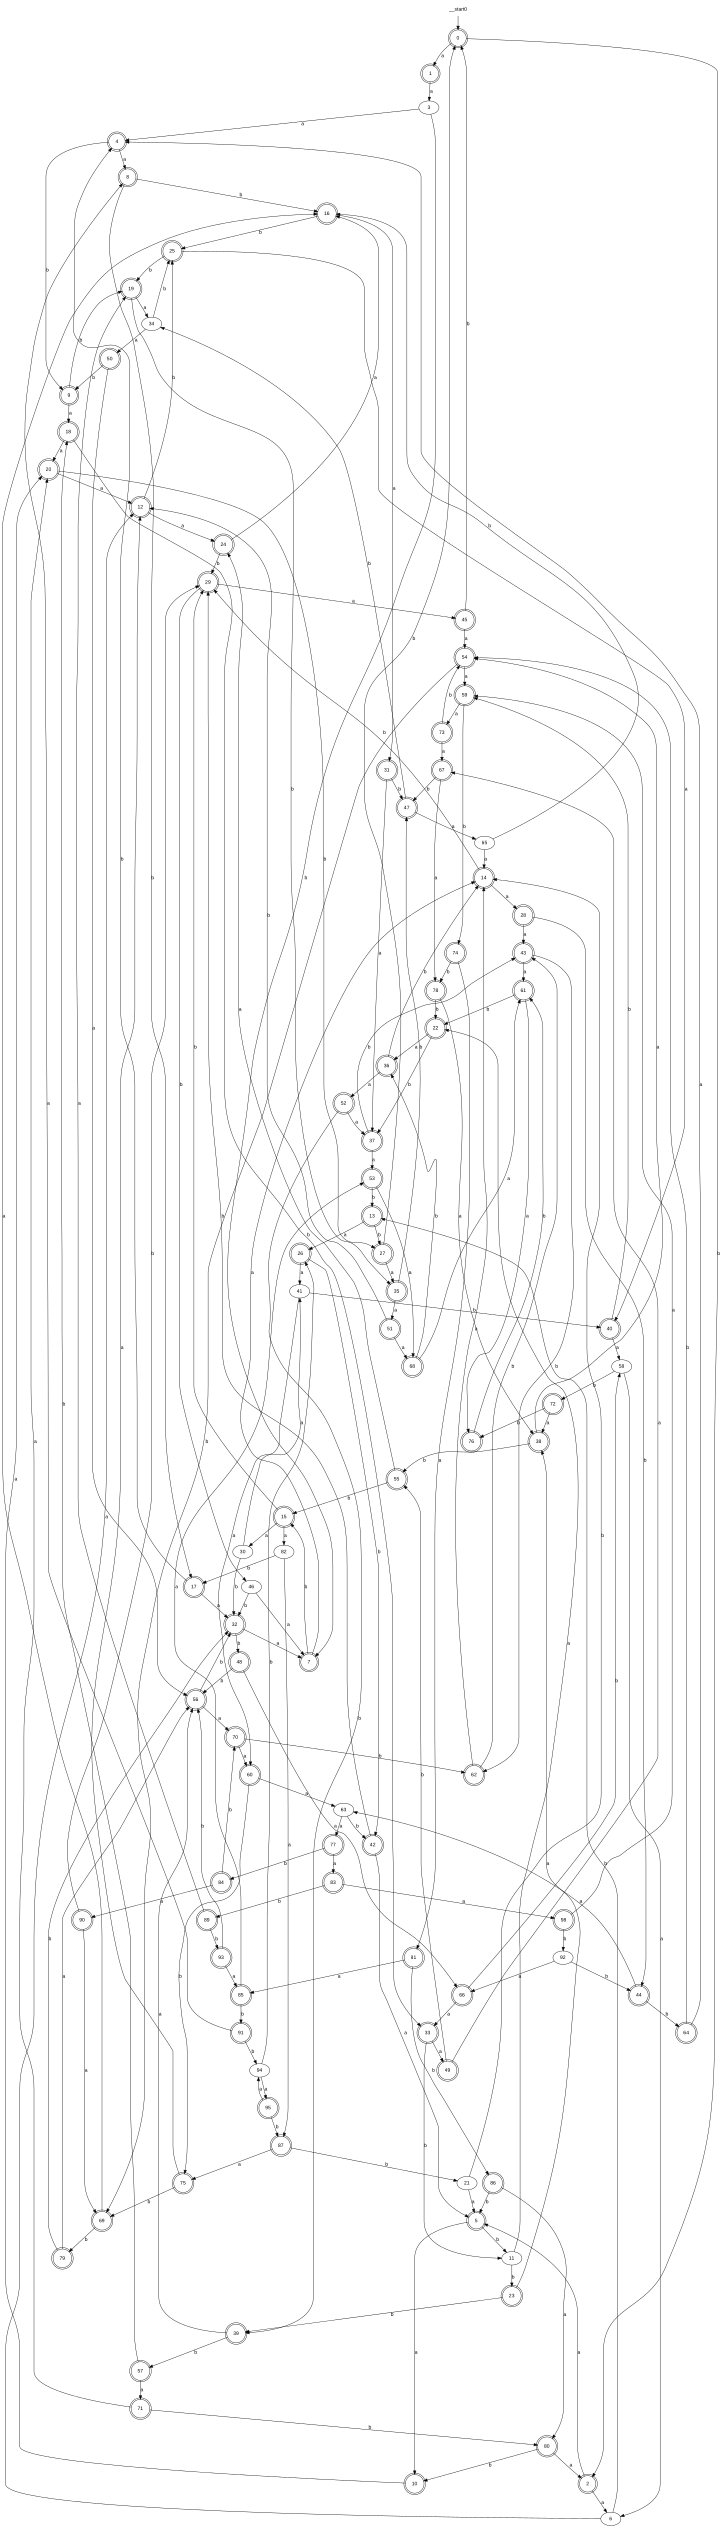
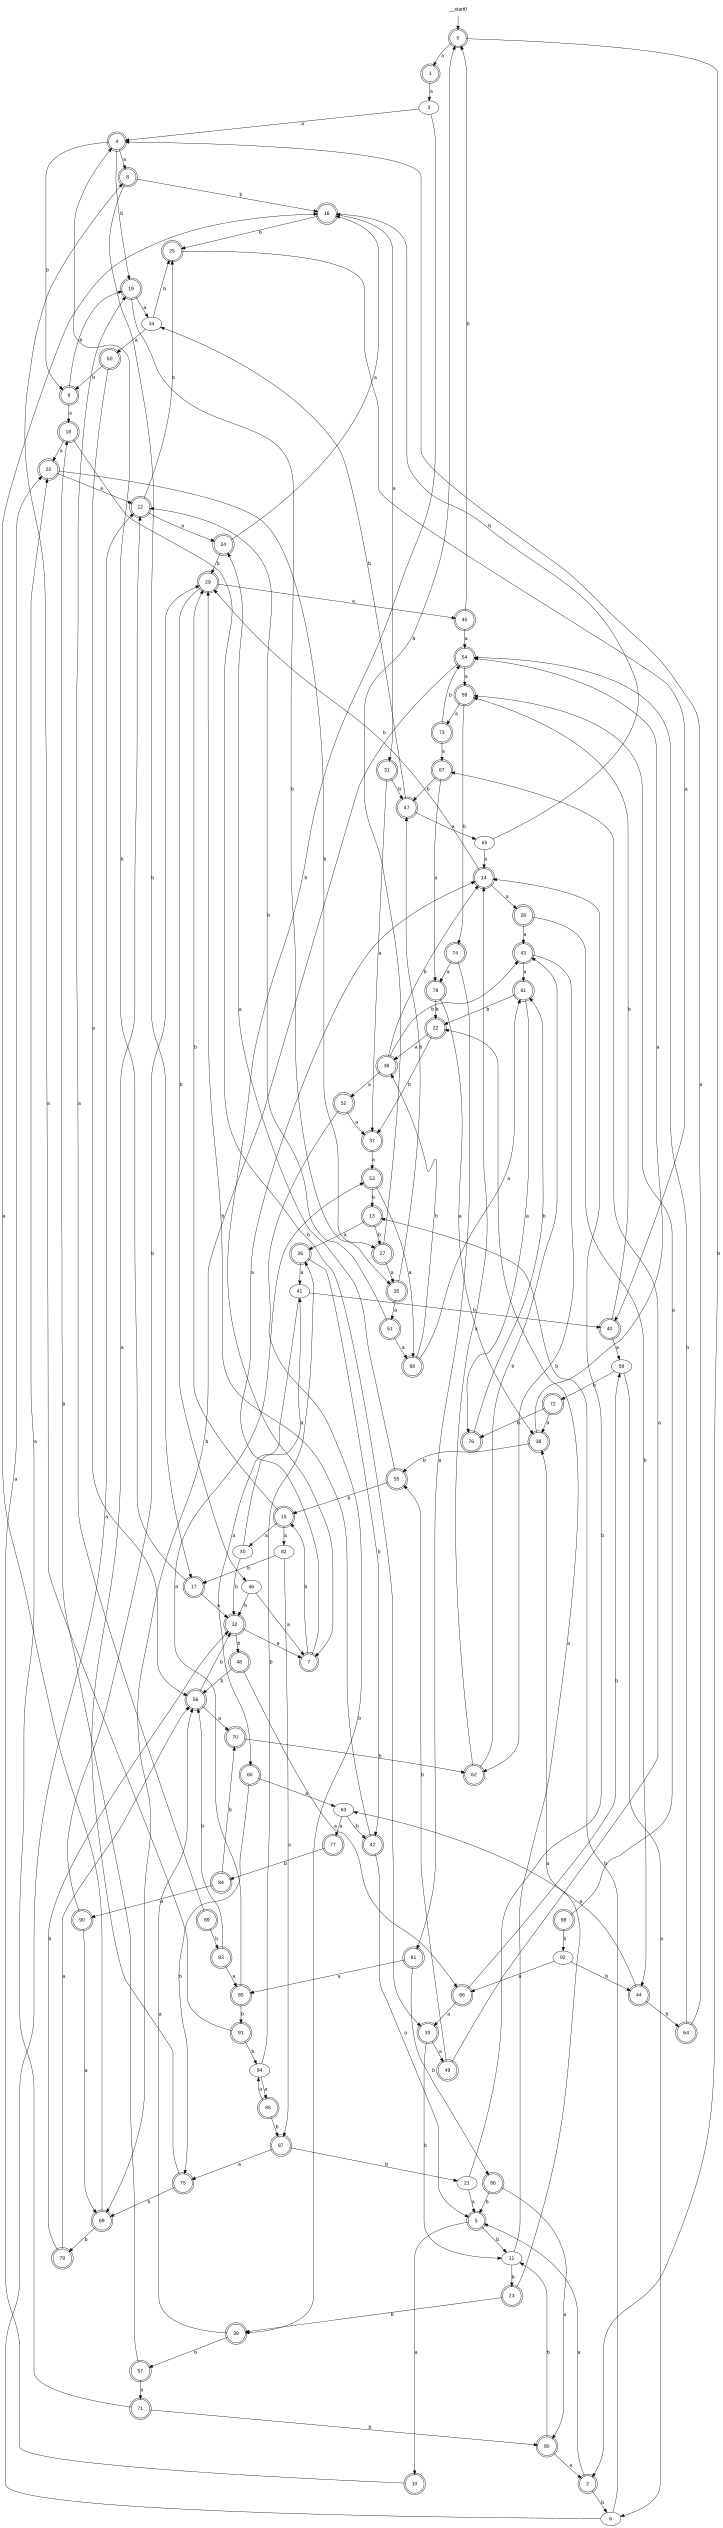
(151, 266) -> (119, 213)
(448, 972) -> (448, 972)
(396, 1017) -> (447, 1003)
(242, 1754) -> none
(333, 1883) -> none
(483, 2465) -> (547, 2346)
(603, 2503) -> (603, 2503)
